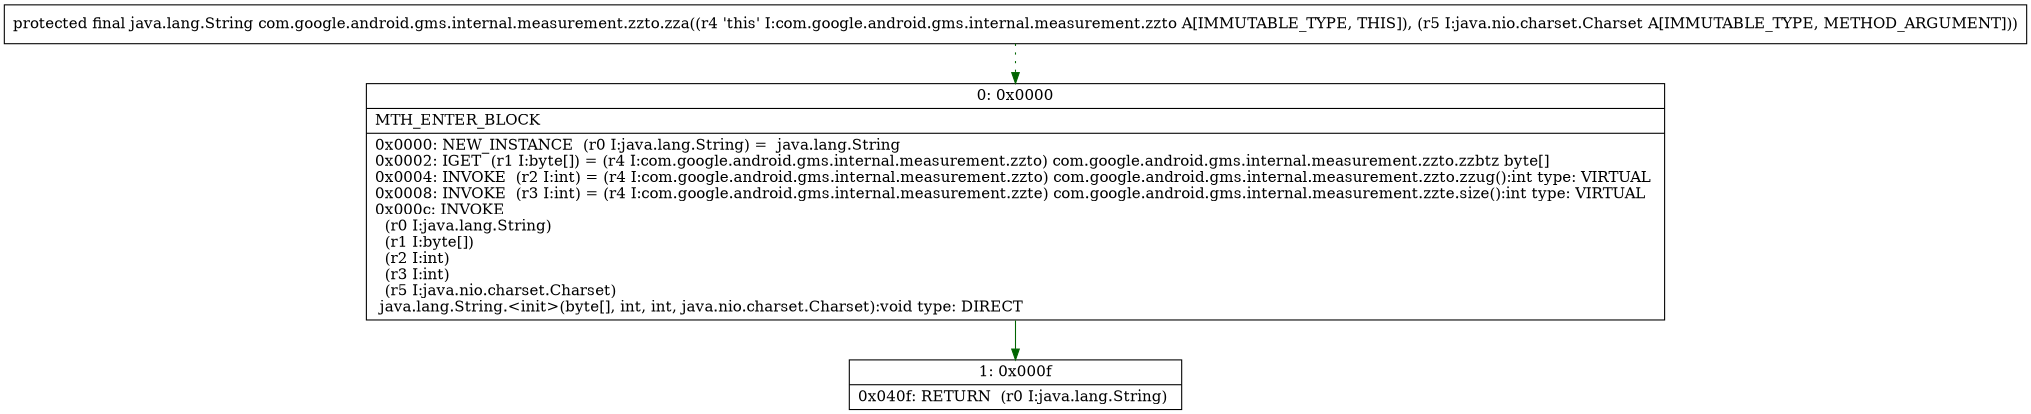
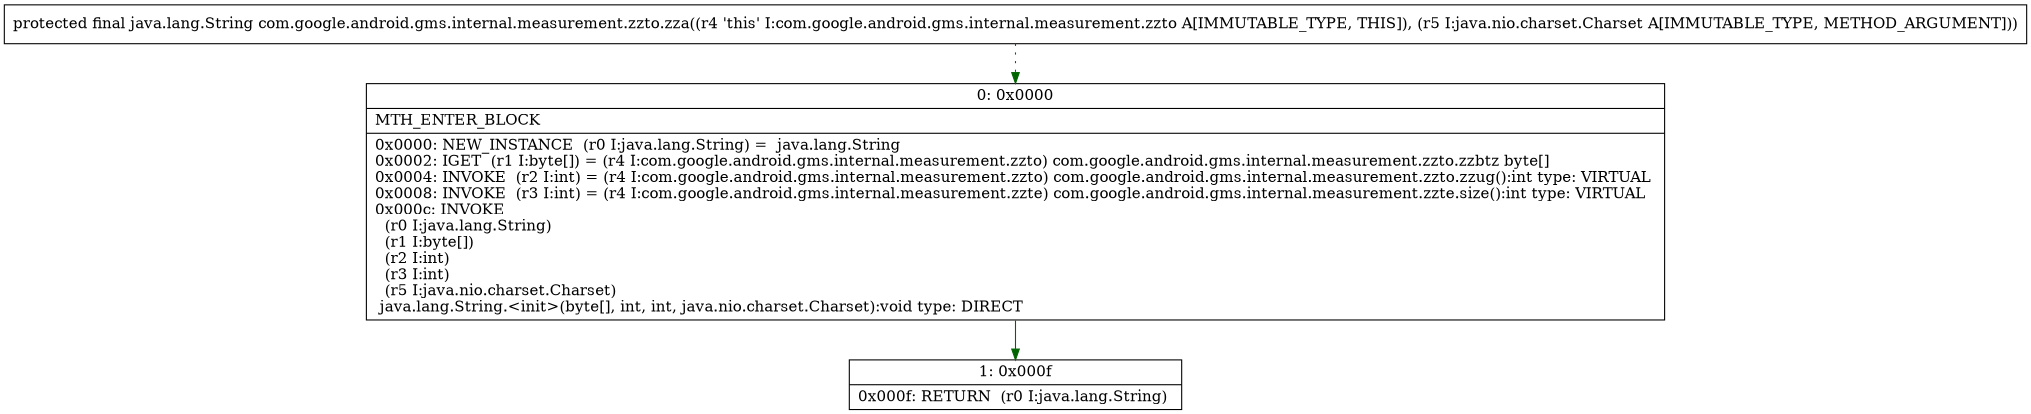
(1015, 397) -> (1015, 397)
